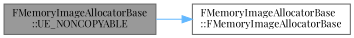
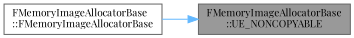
(169, 19) -> (175, 19)
